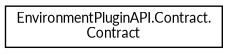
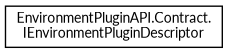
(114, 27) -> (114, 27)
